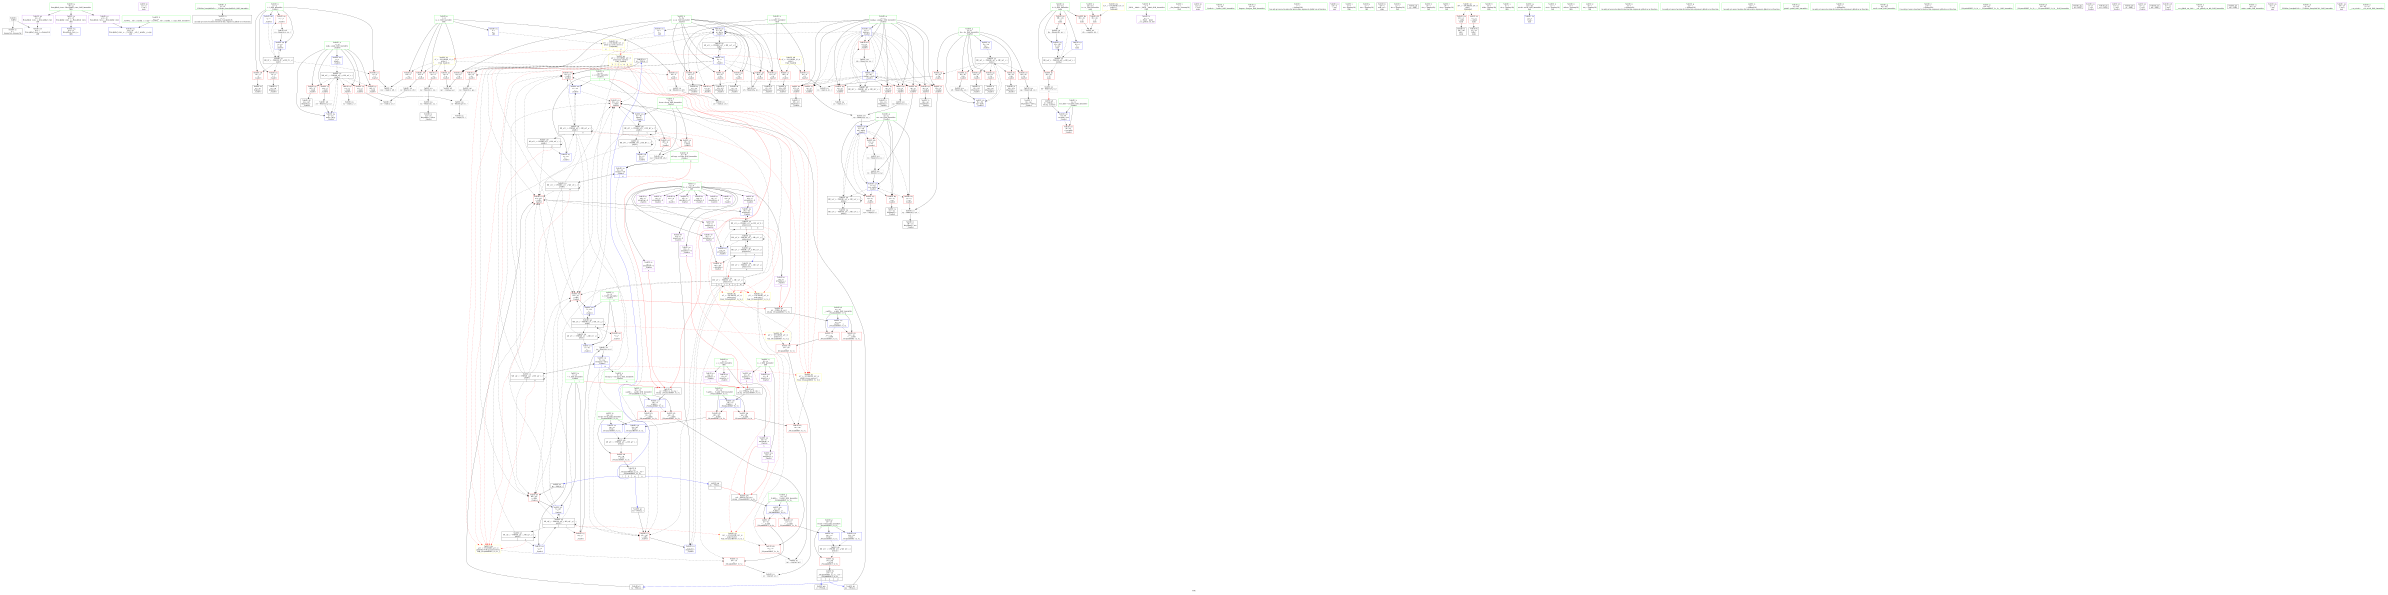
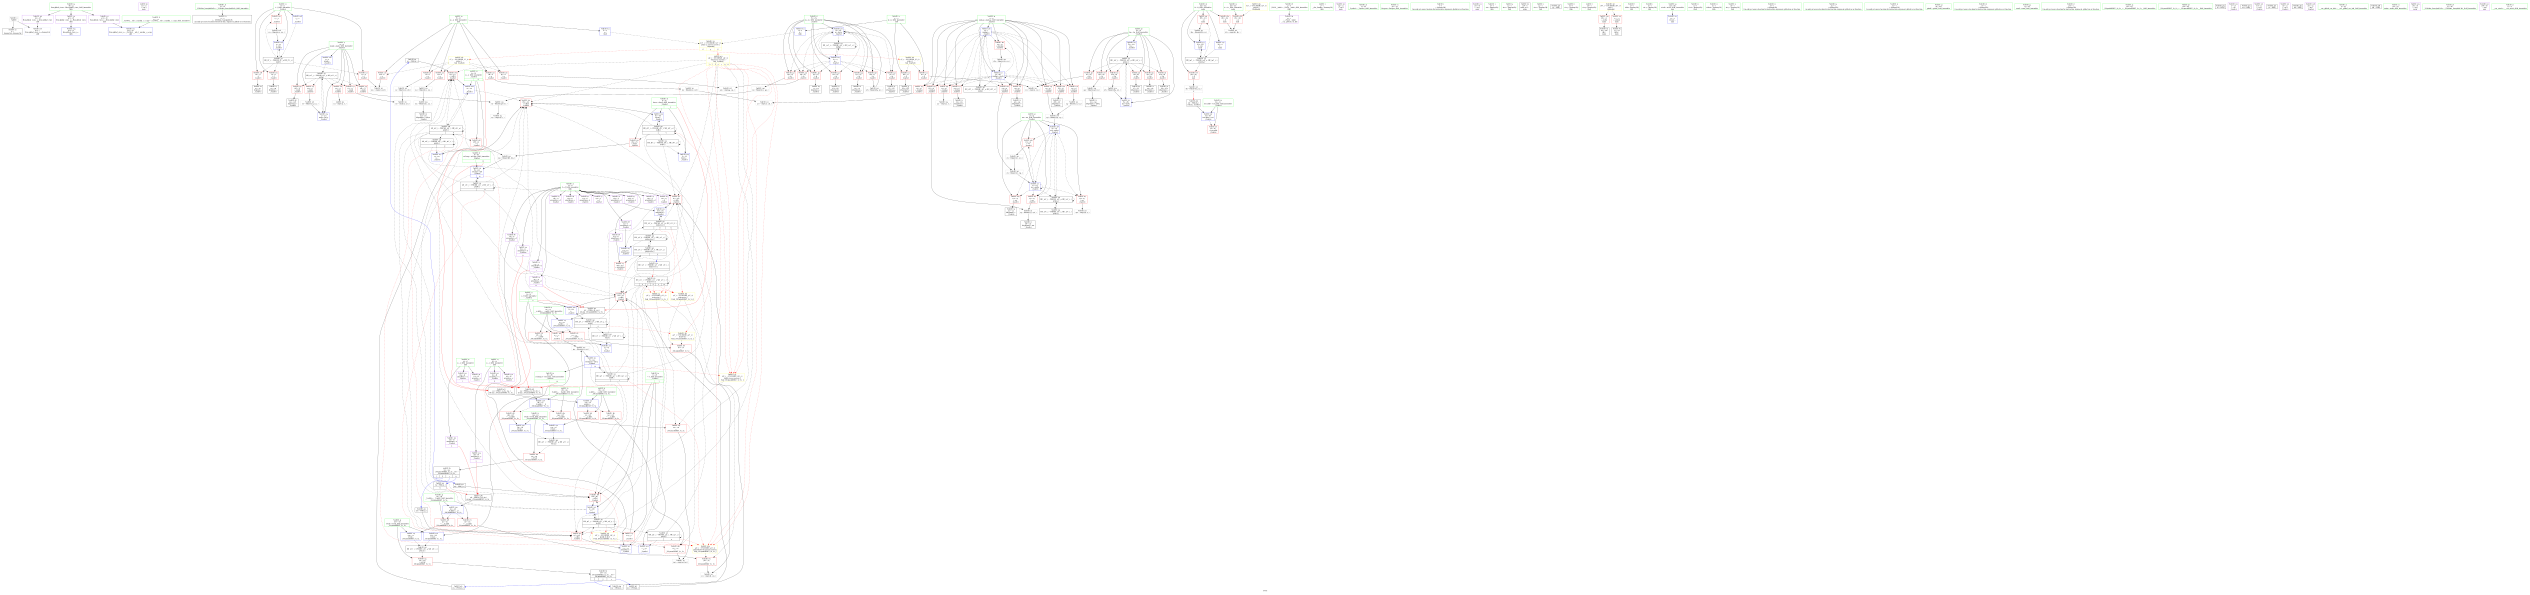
none -> (721, 470)
